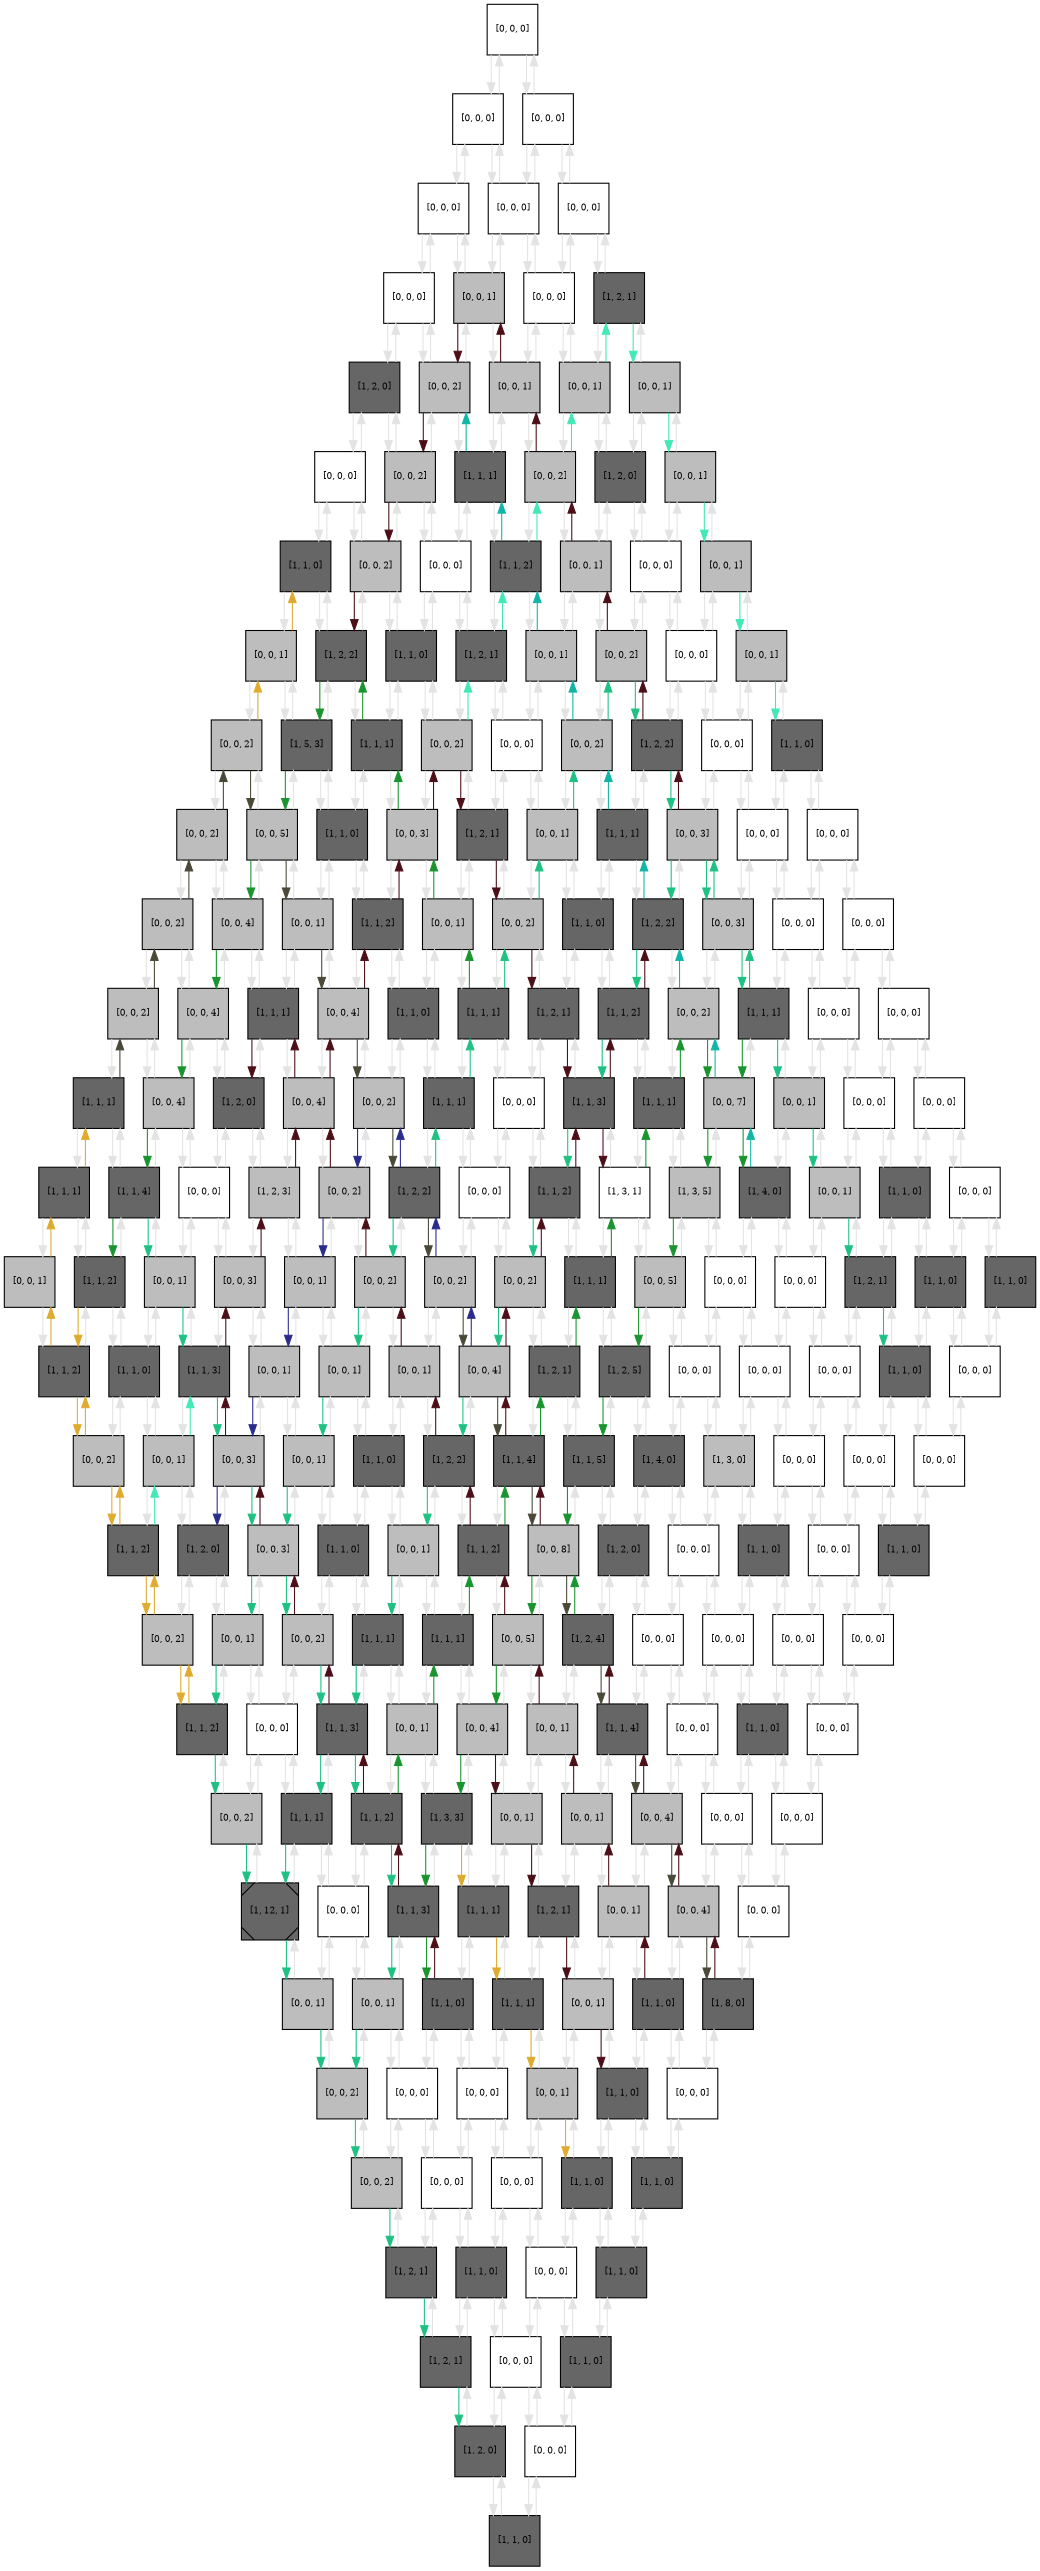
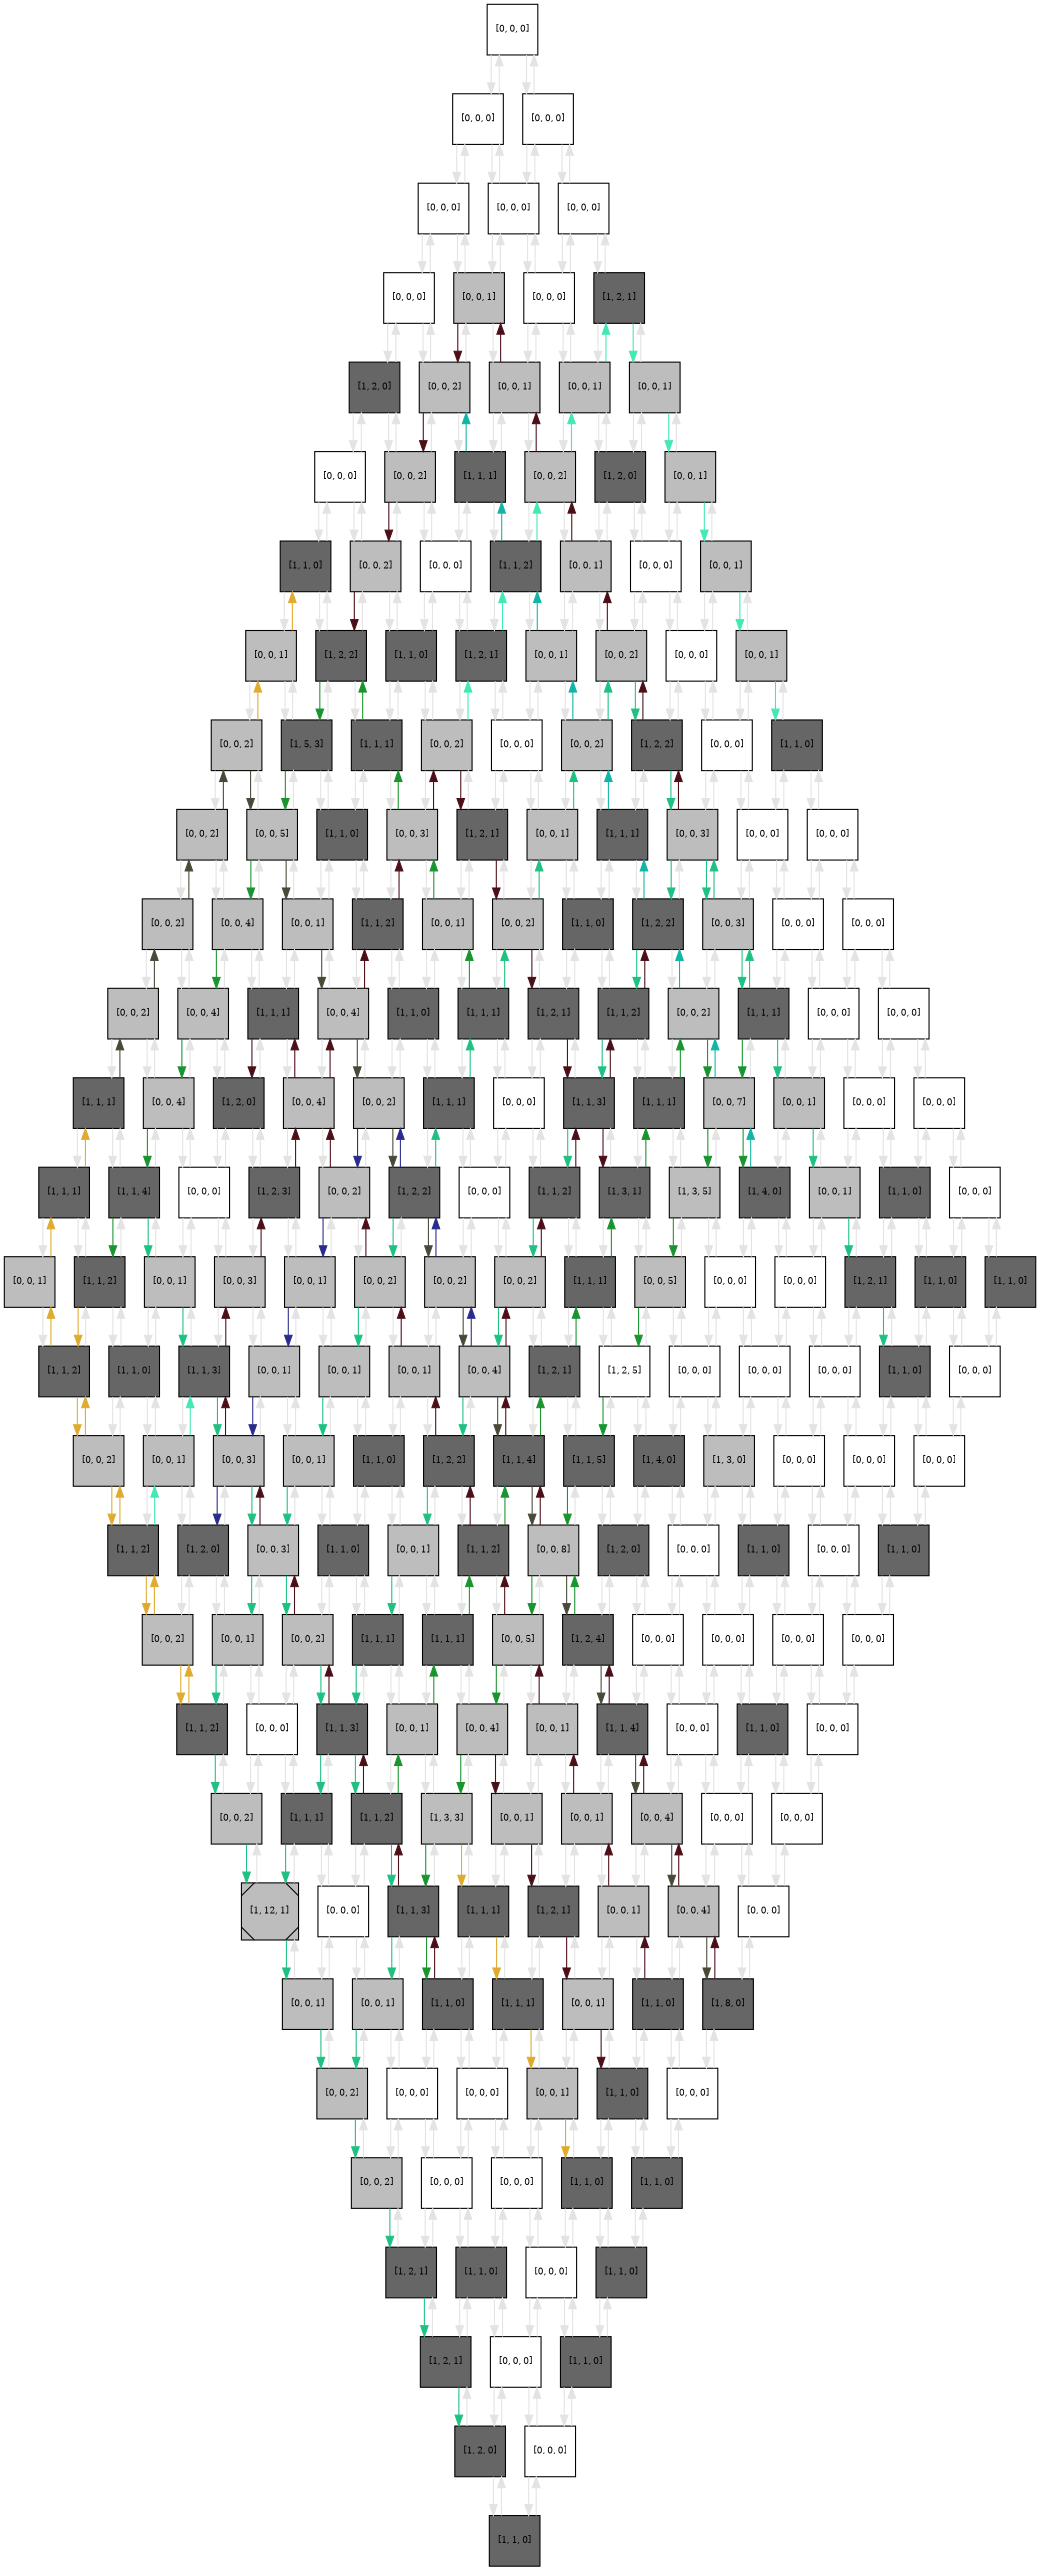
(274, 1193) -> (274, 1193)
(625, 1193) -> (625, 1193)
(625, 1371) -> (625, 1371)
(447, 1819) -> (447, 1819)
(270, 1911) -> (270, 1911)
